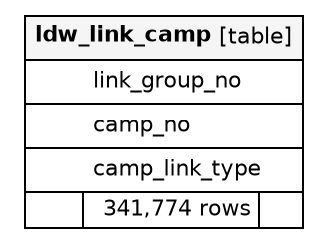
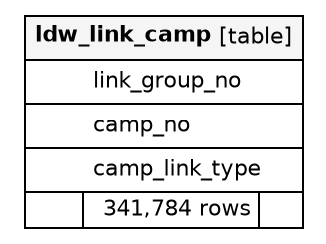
(178, 209) -> (178, 209)
